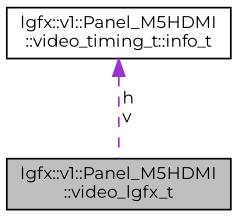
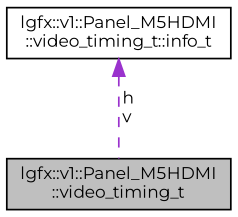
(119, 184) -> (119, 184)
